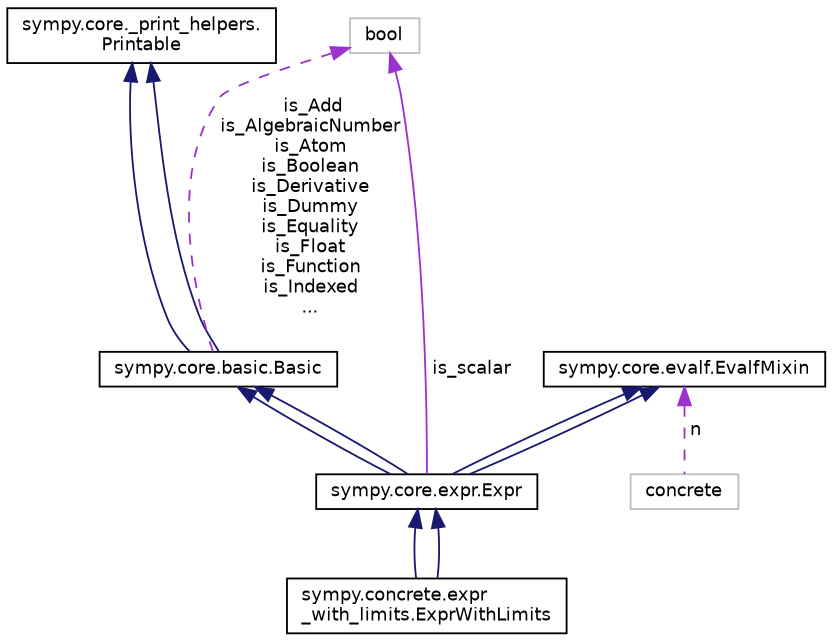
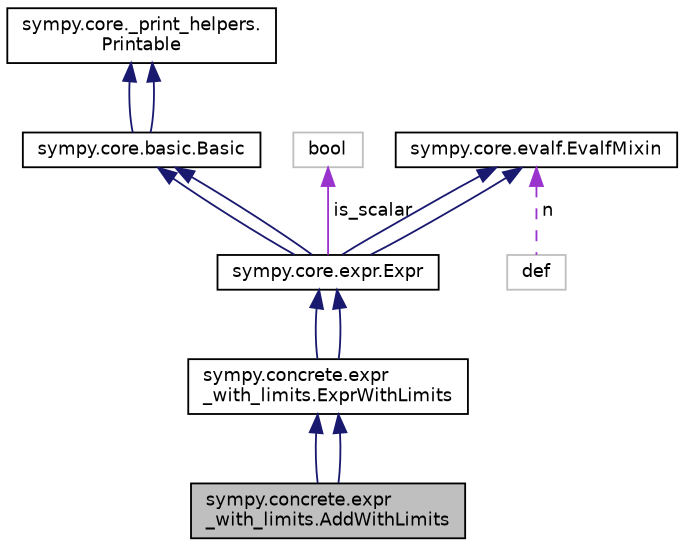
(194, 163) -> none
(685, 492) -> (536, 272)
none -> (328, 511)
